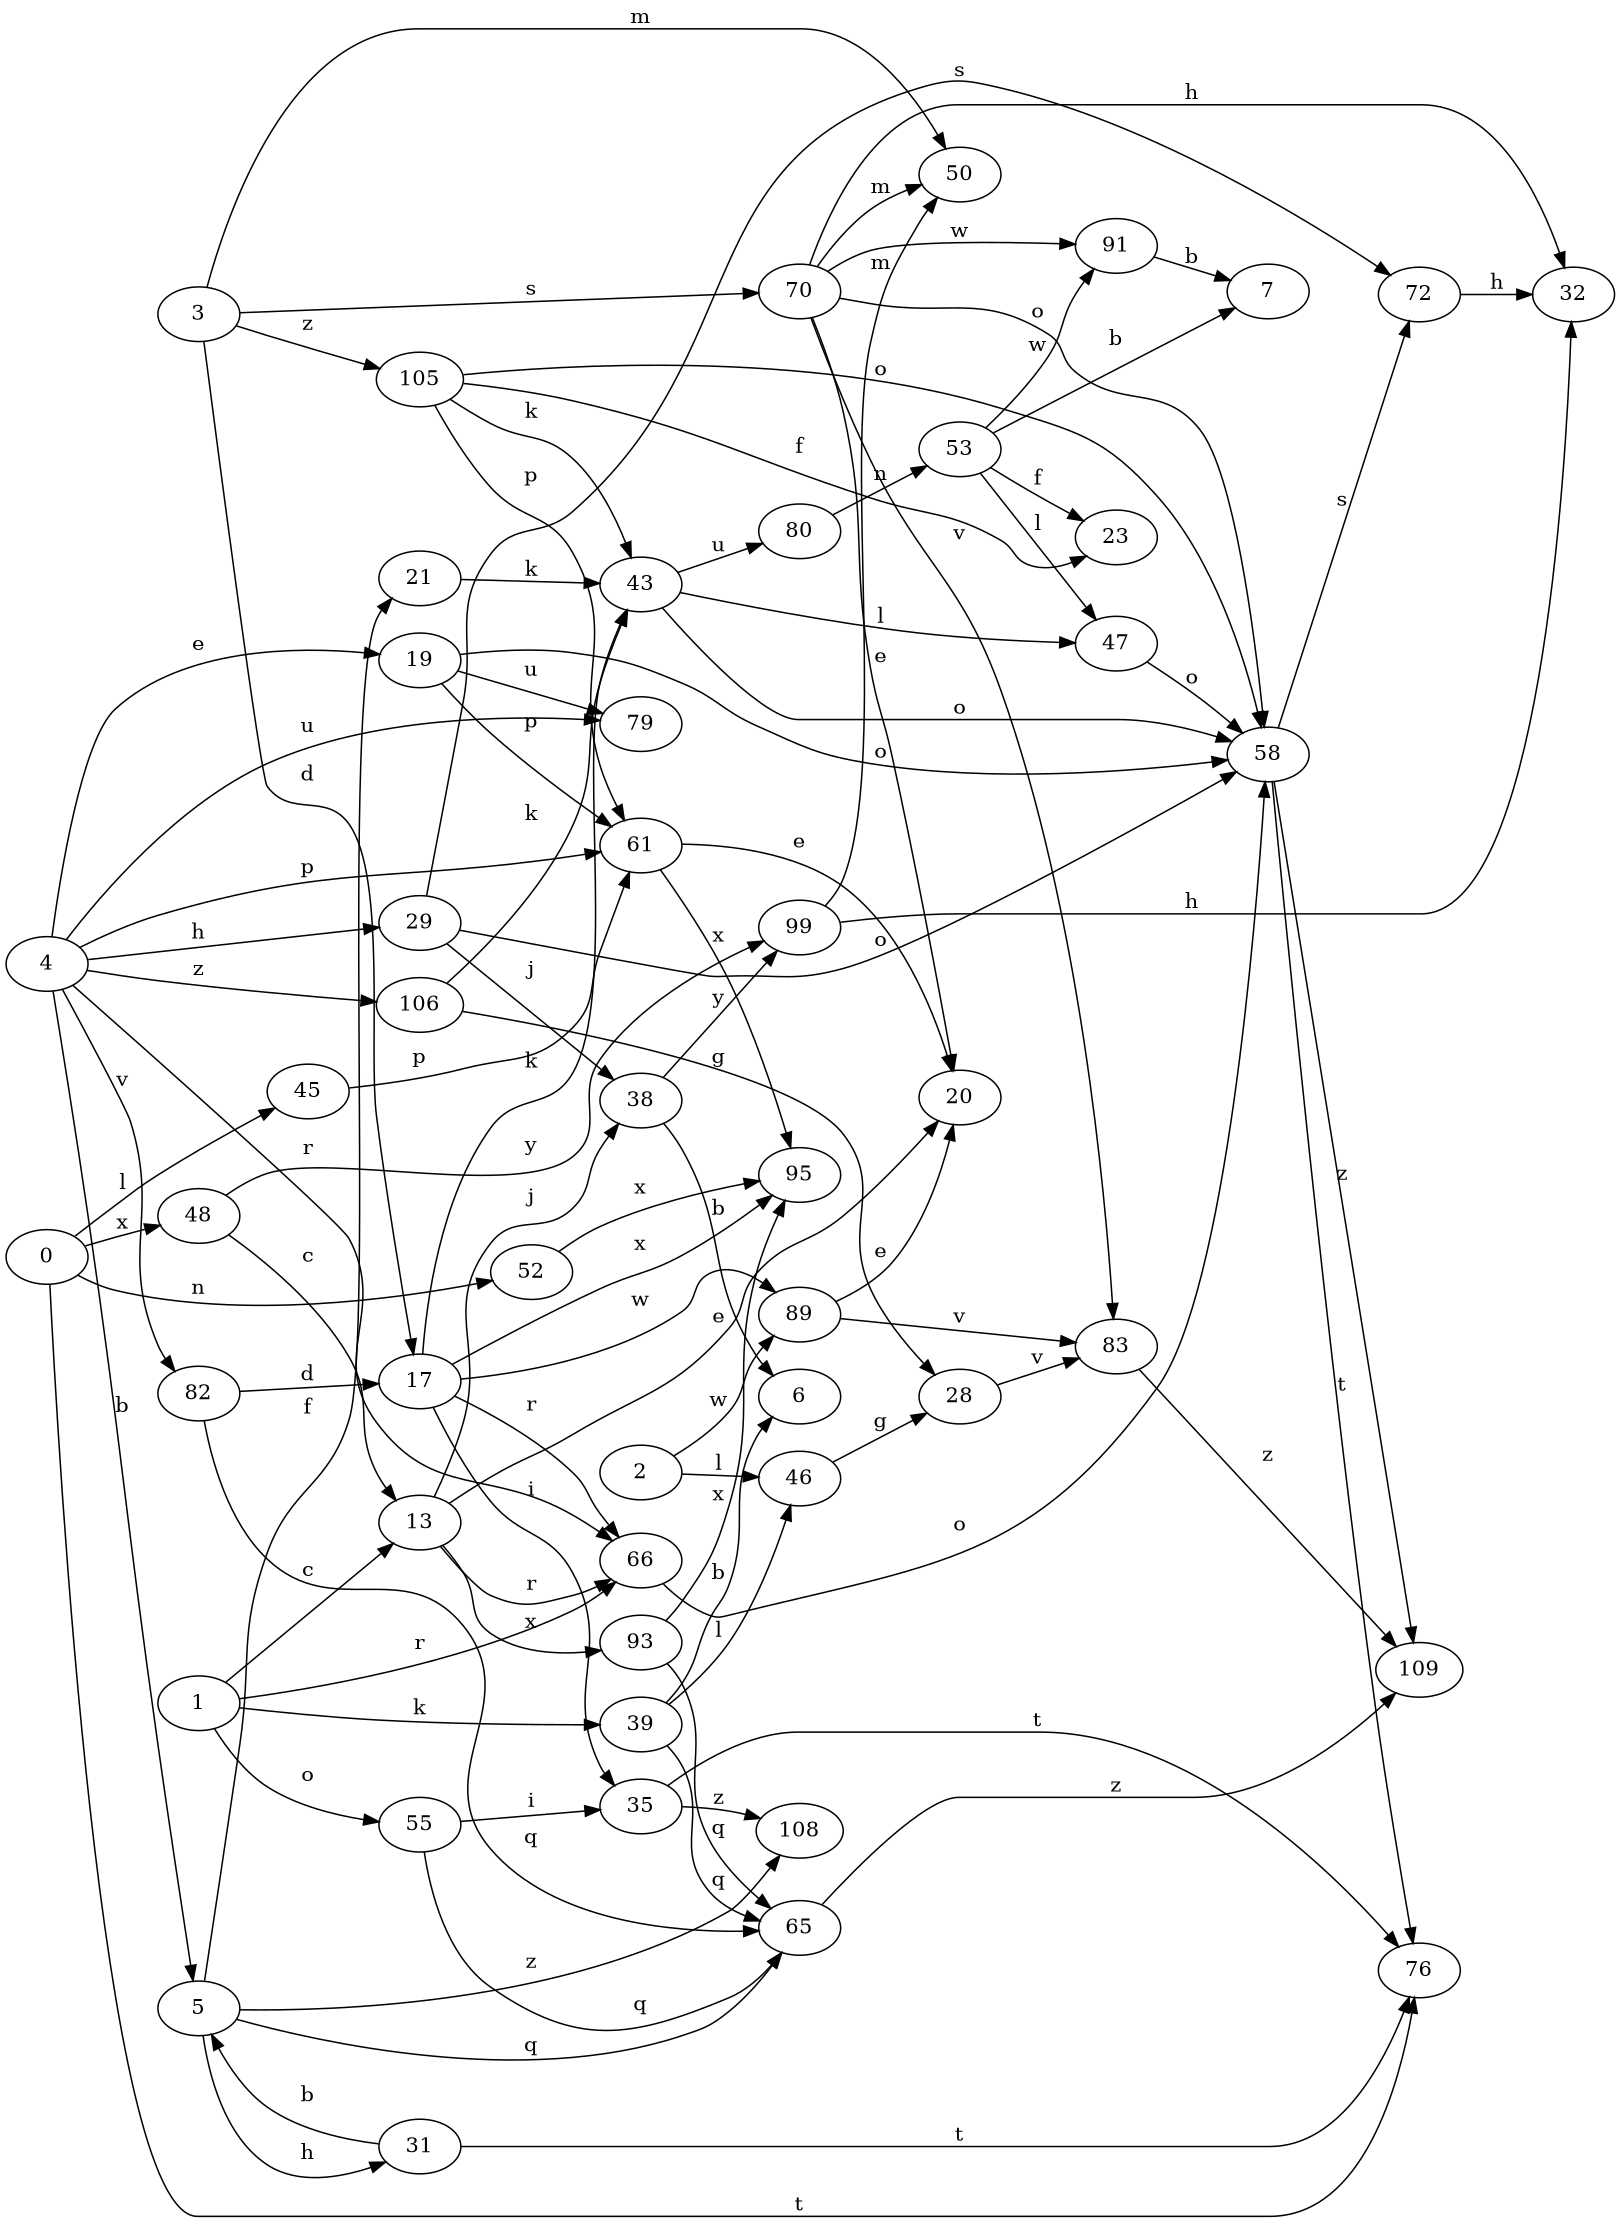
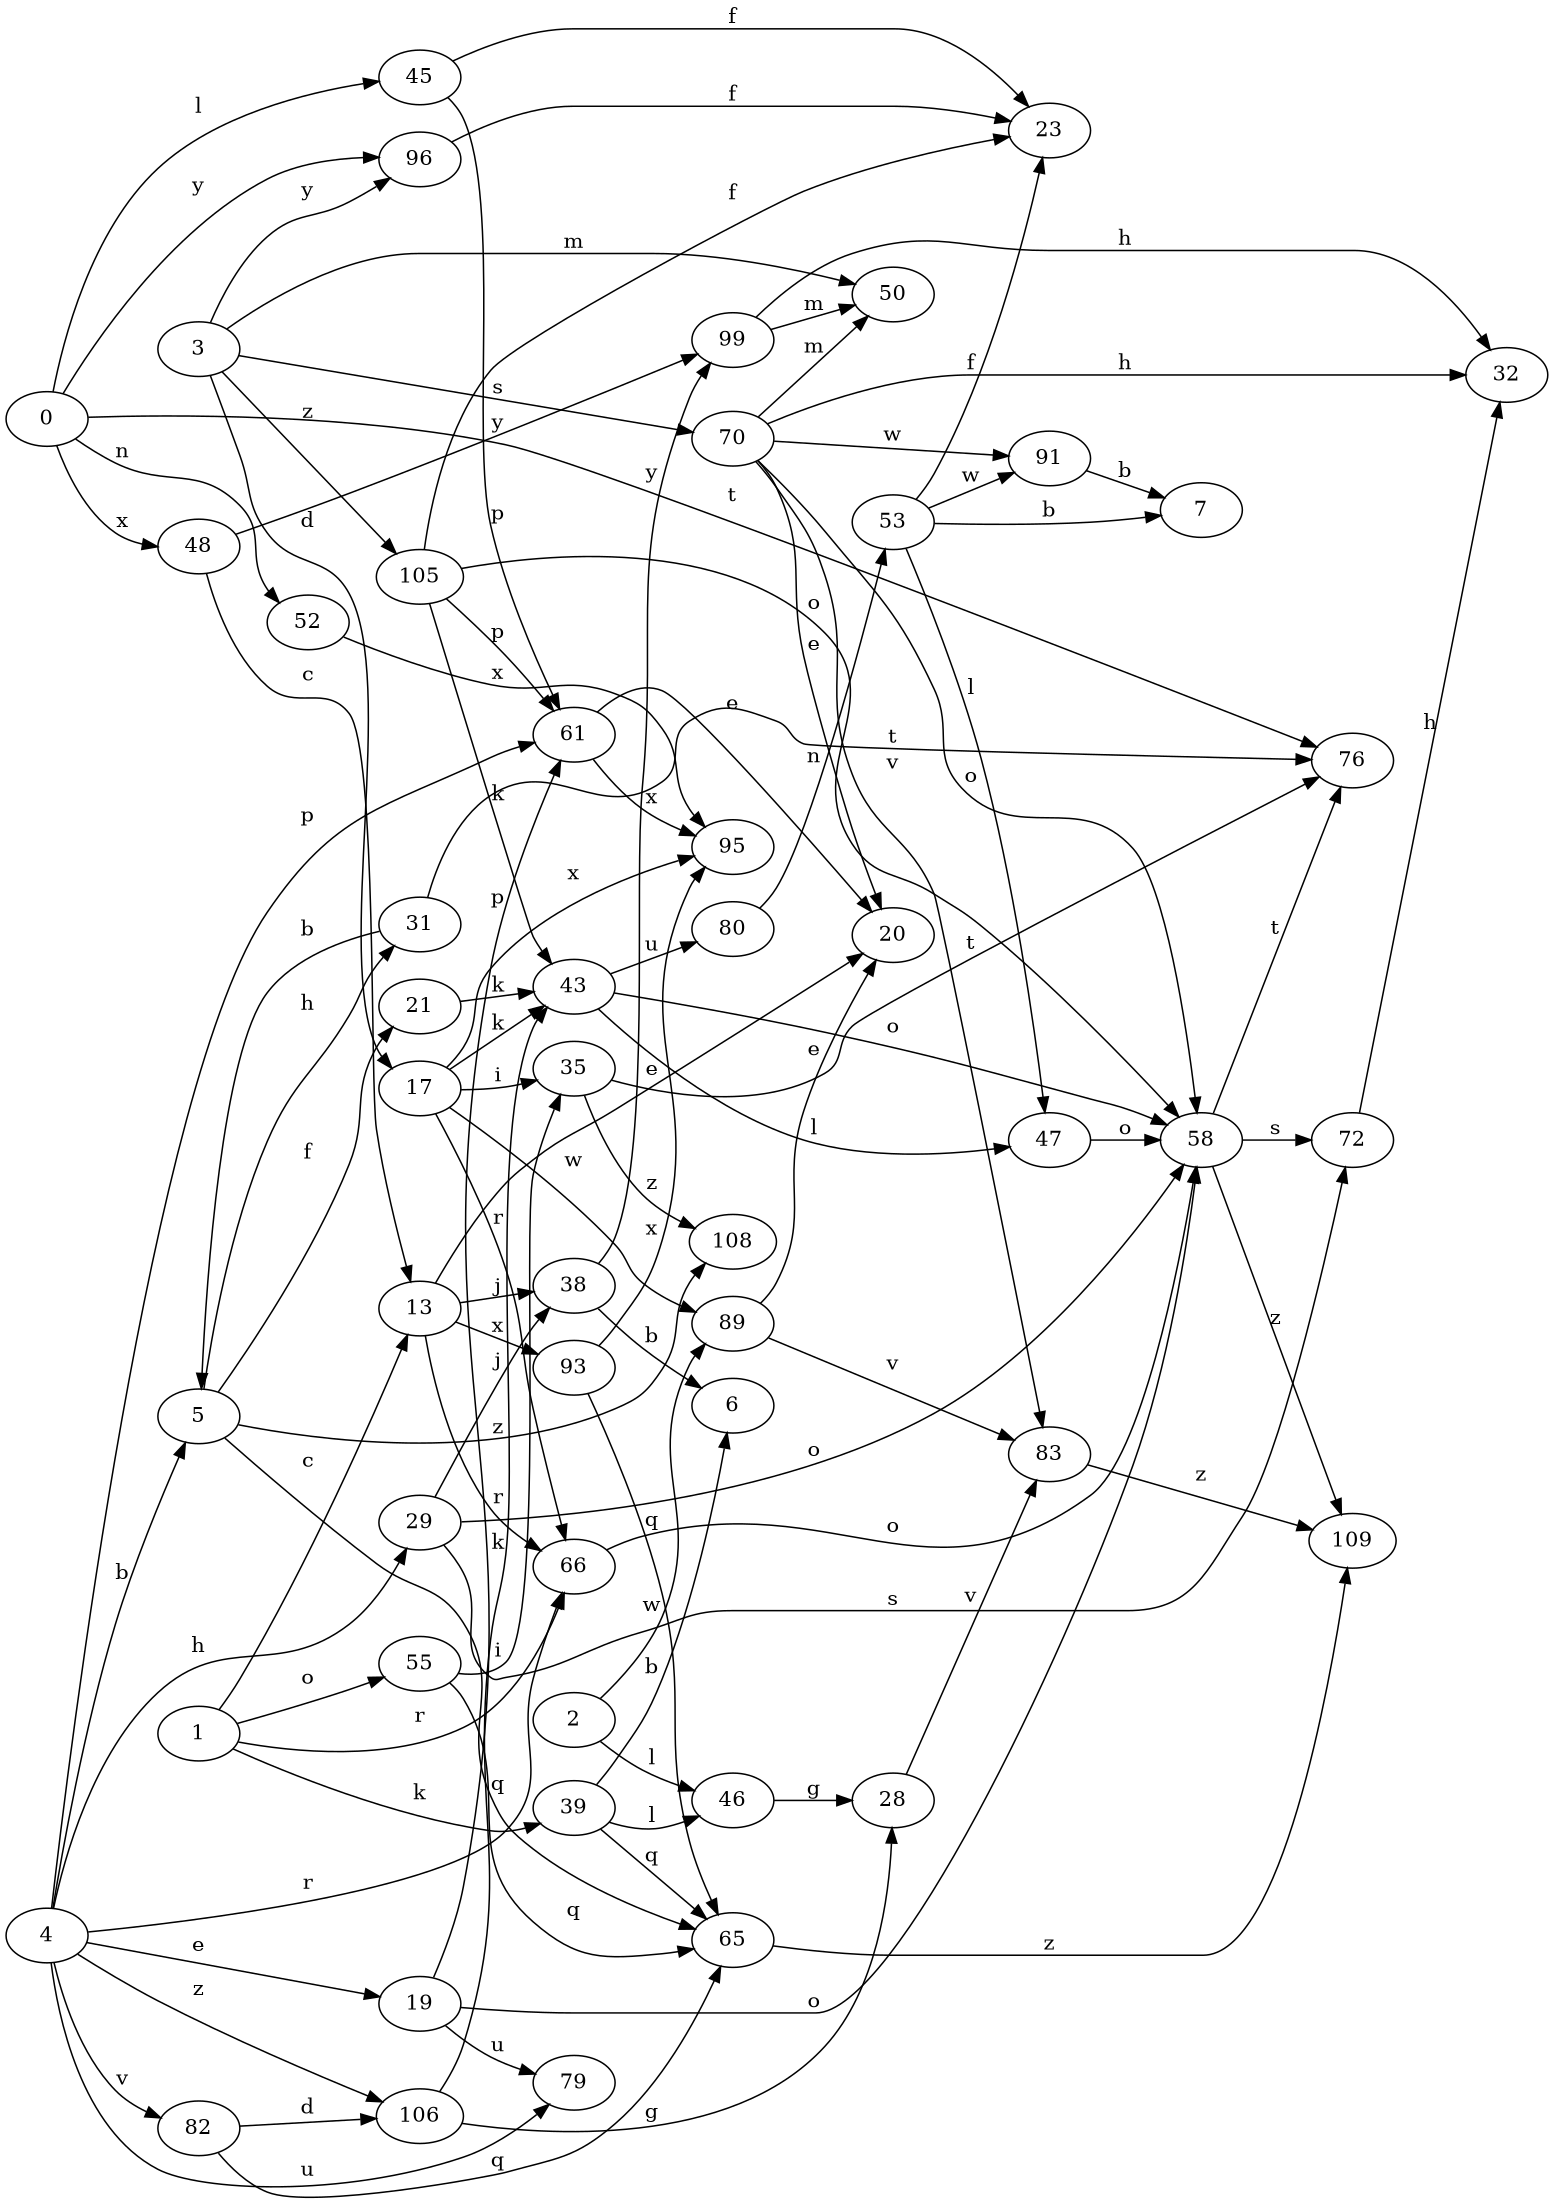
none -> (743, 29)
none -> (420, 159)
(301, 1388) -> (300, 2123)
